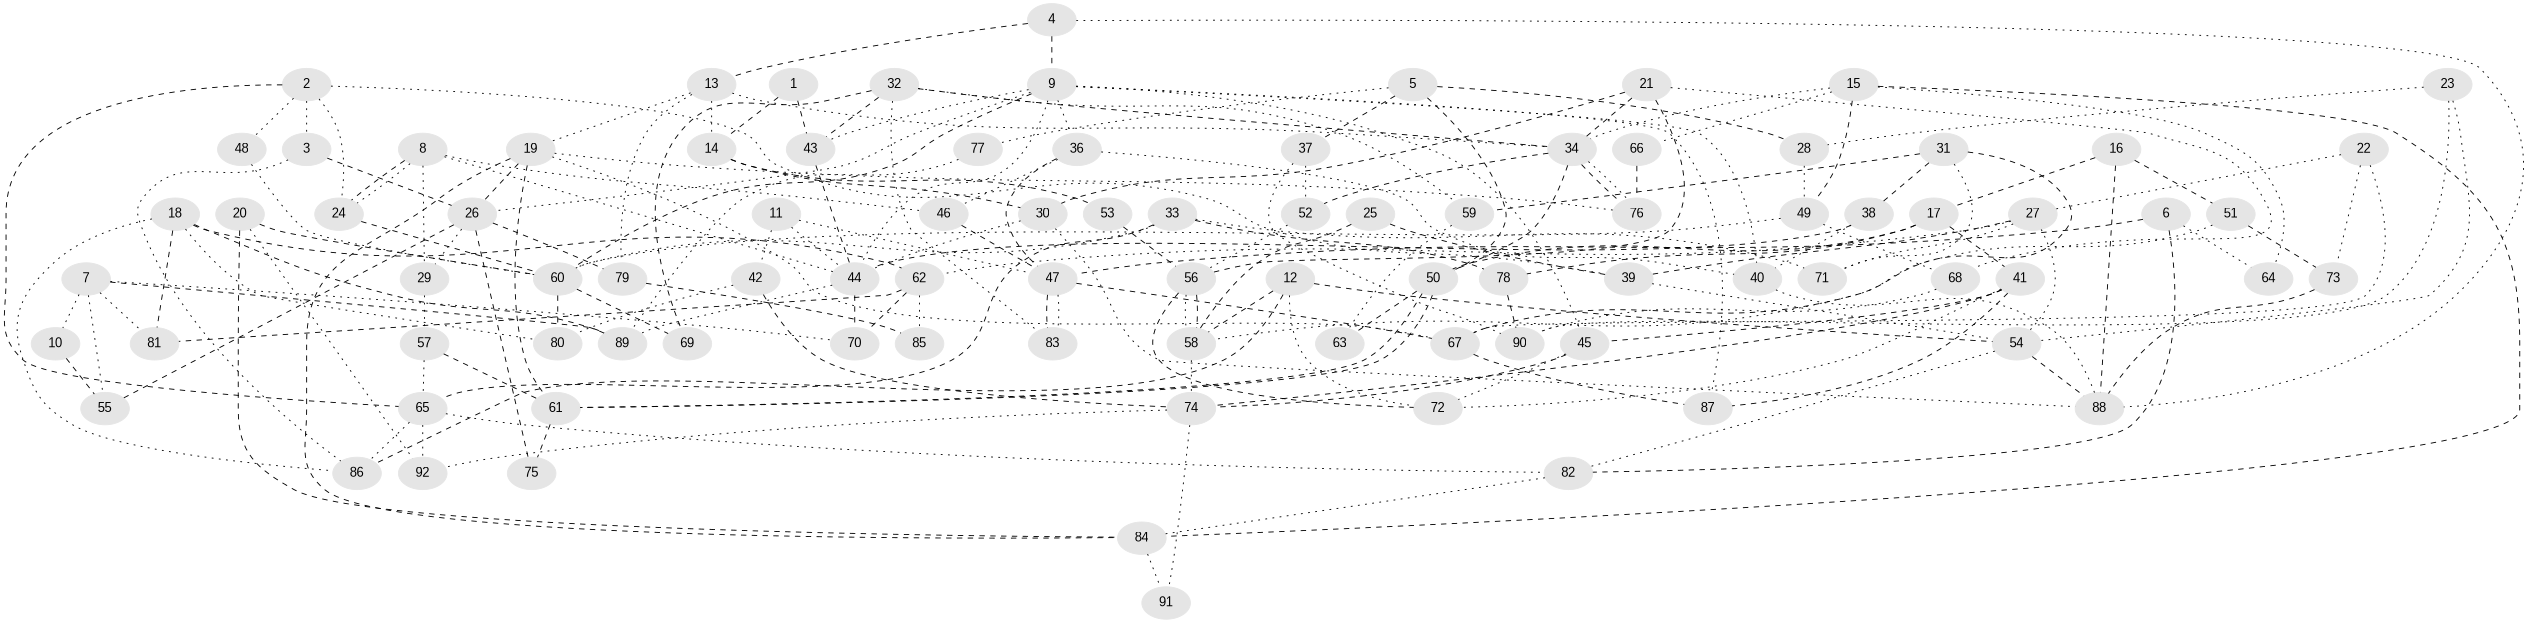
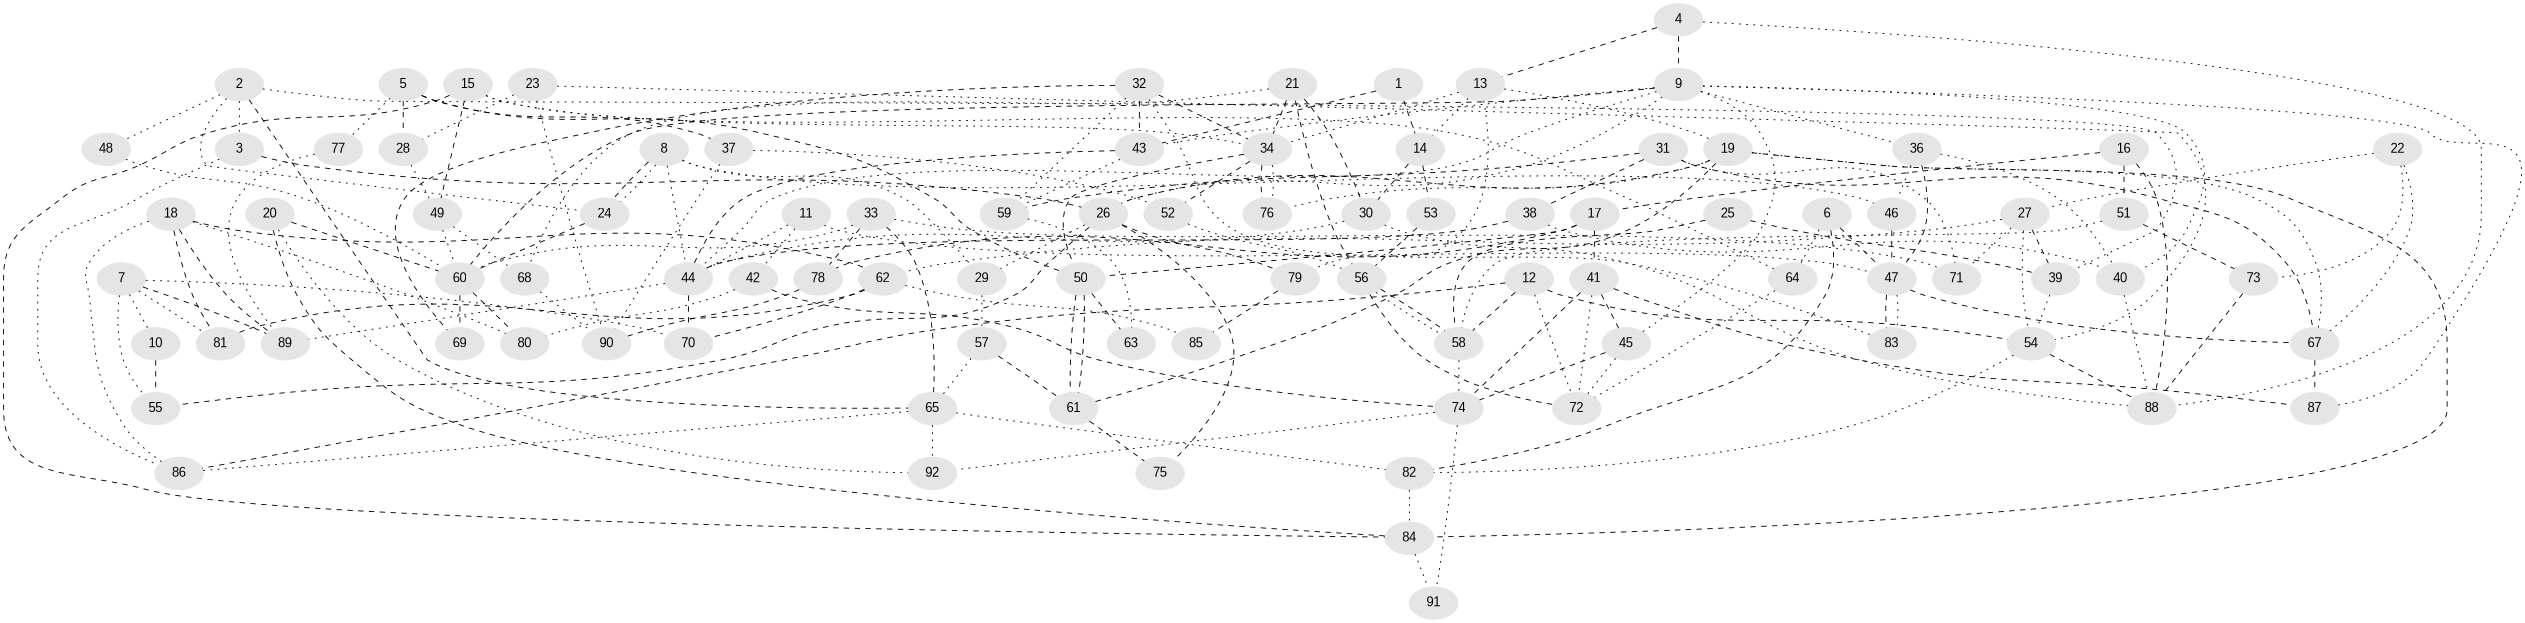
(1637, 149) -> none
none -> (1079, 178)
none -> (1685, 344)
